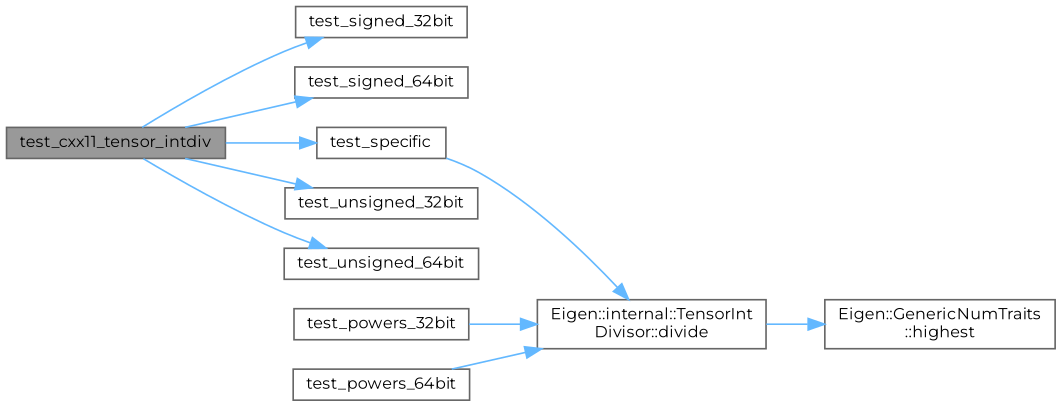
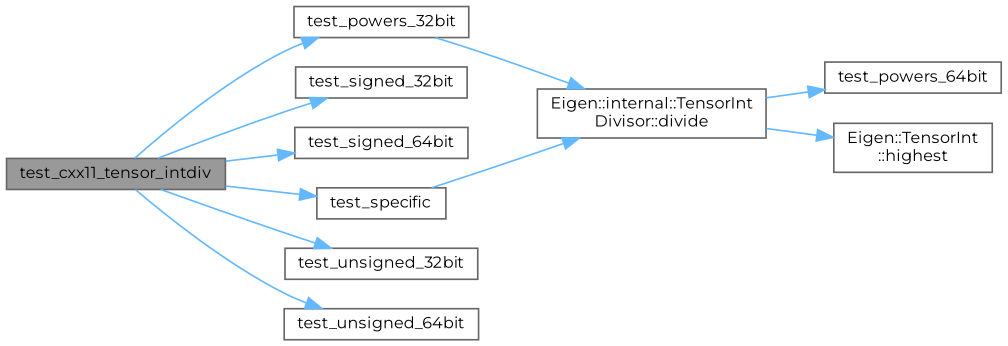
none -> (214, 94)
(940, 324) -> (913, 148)
(488, 361) -> (787, 95)
